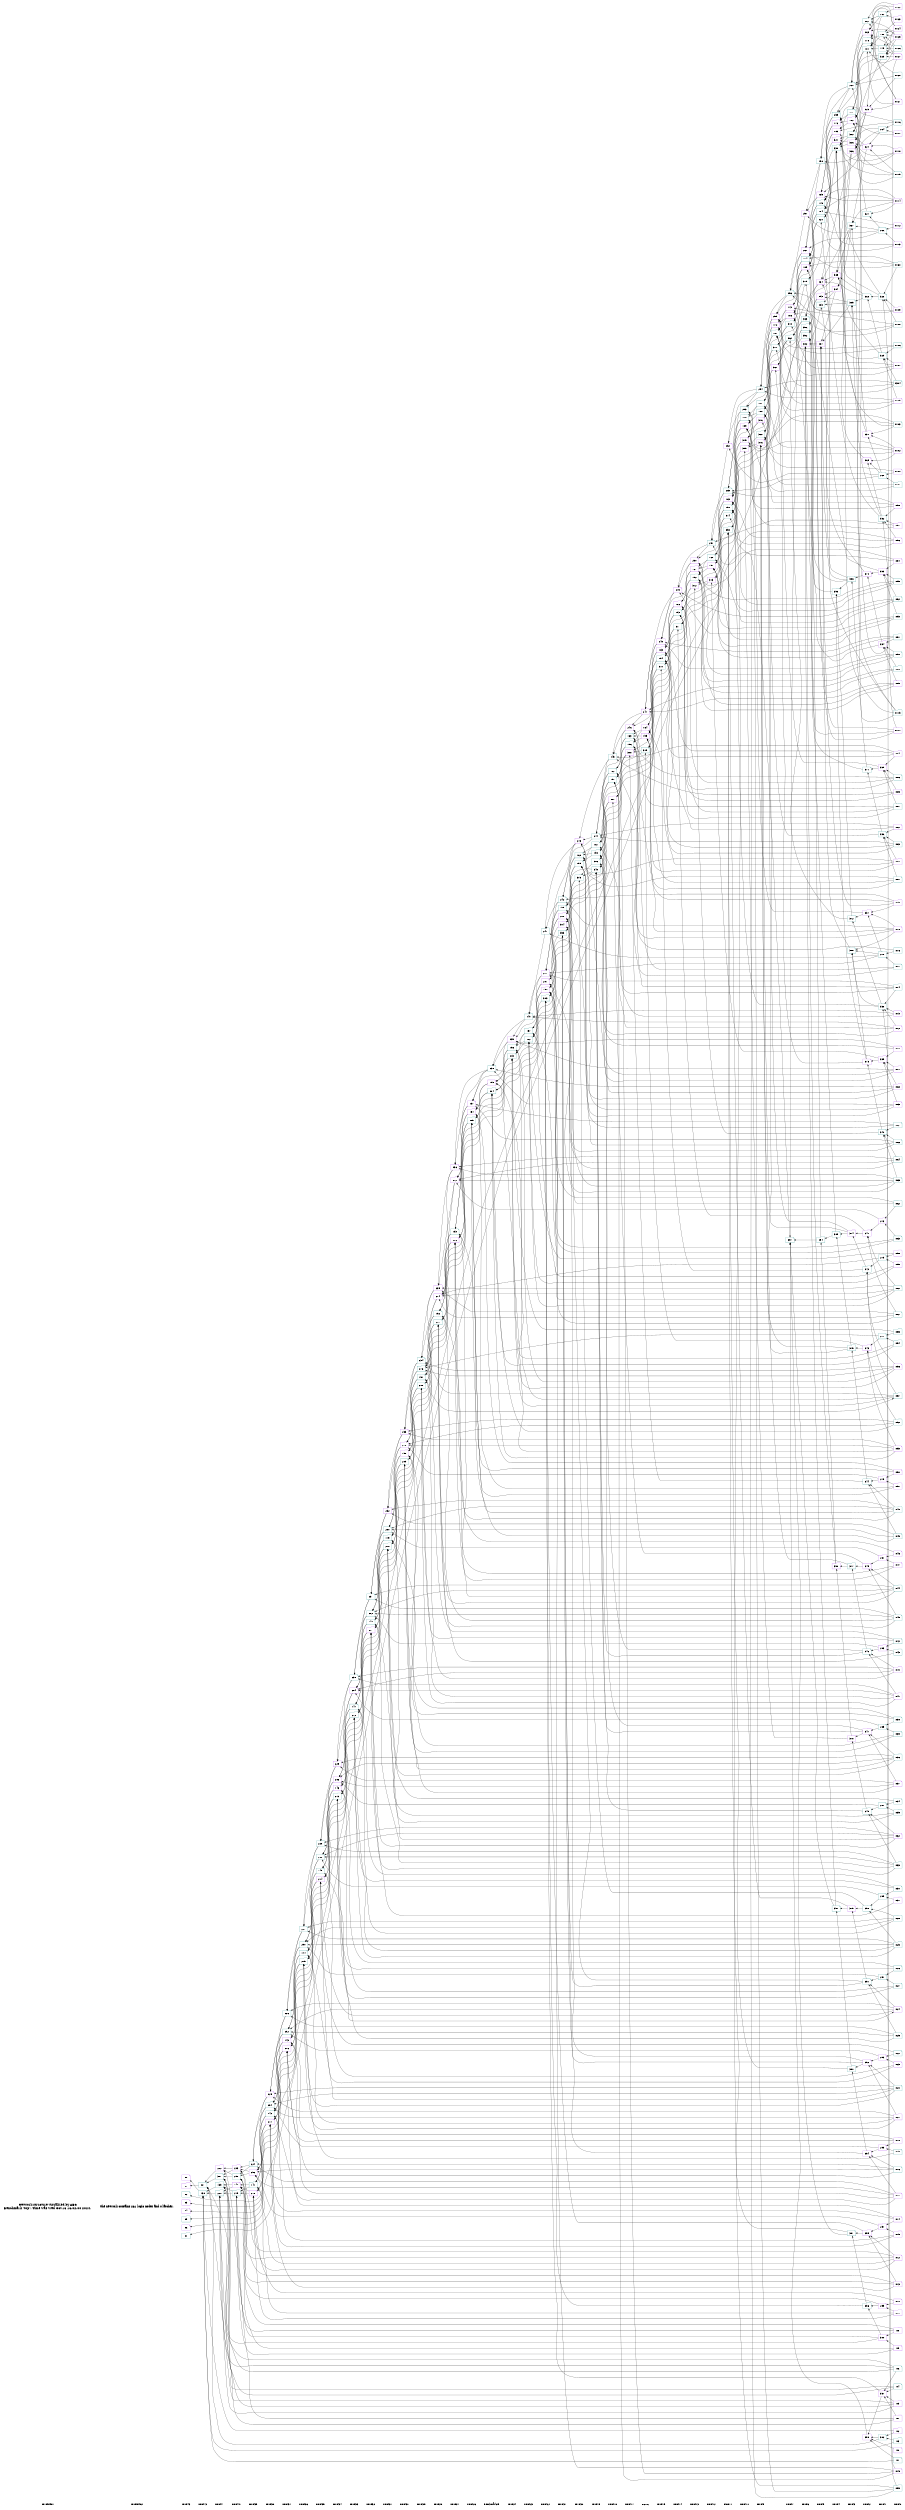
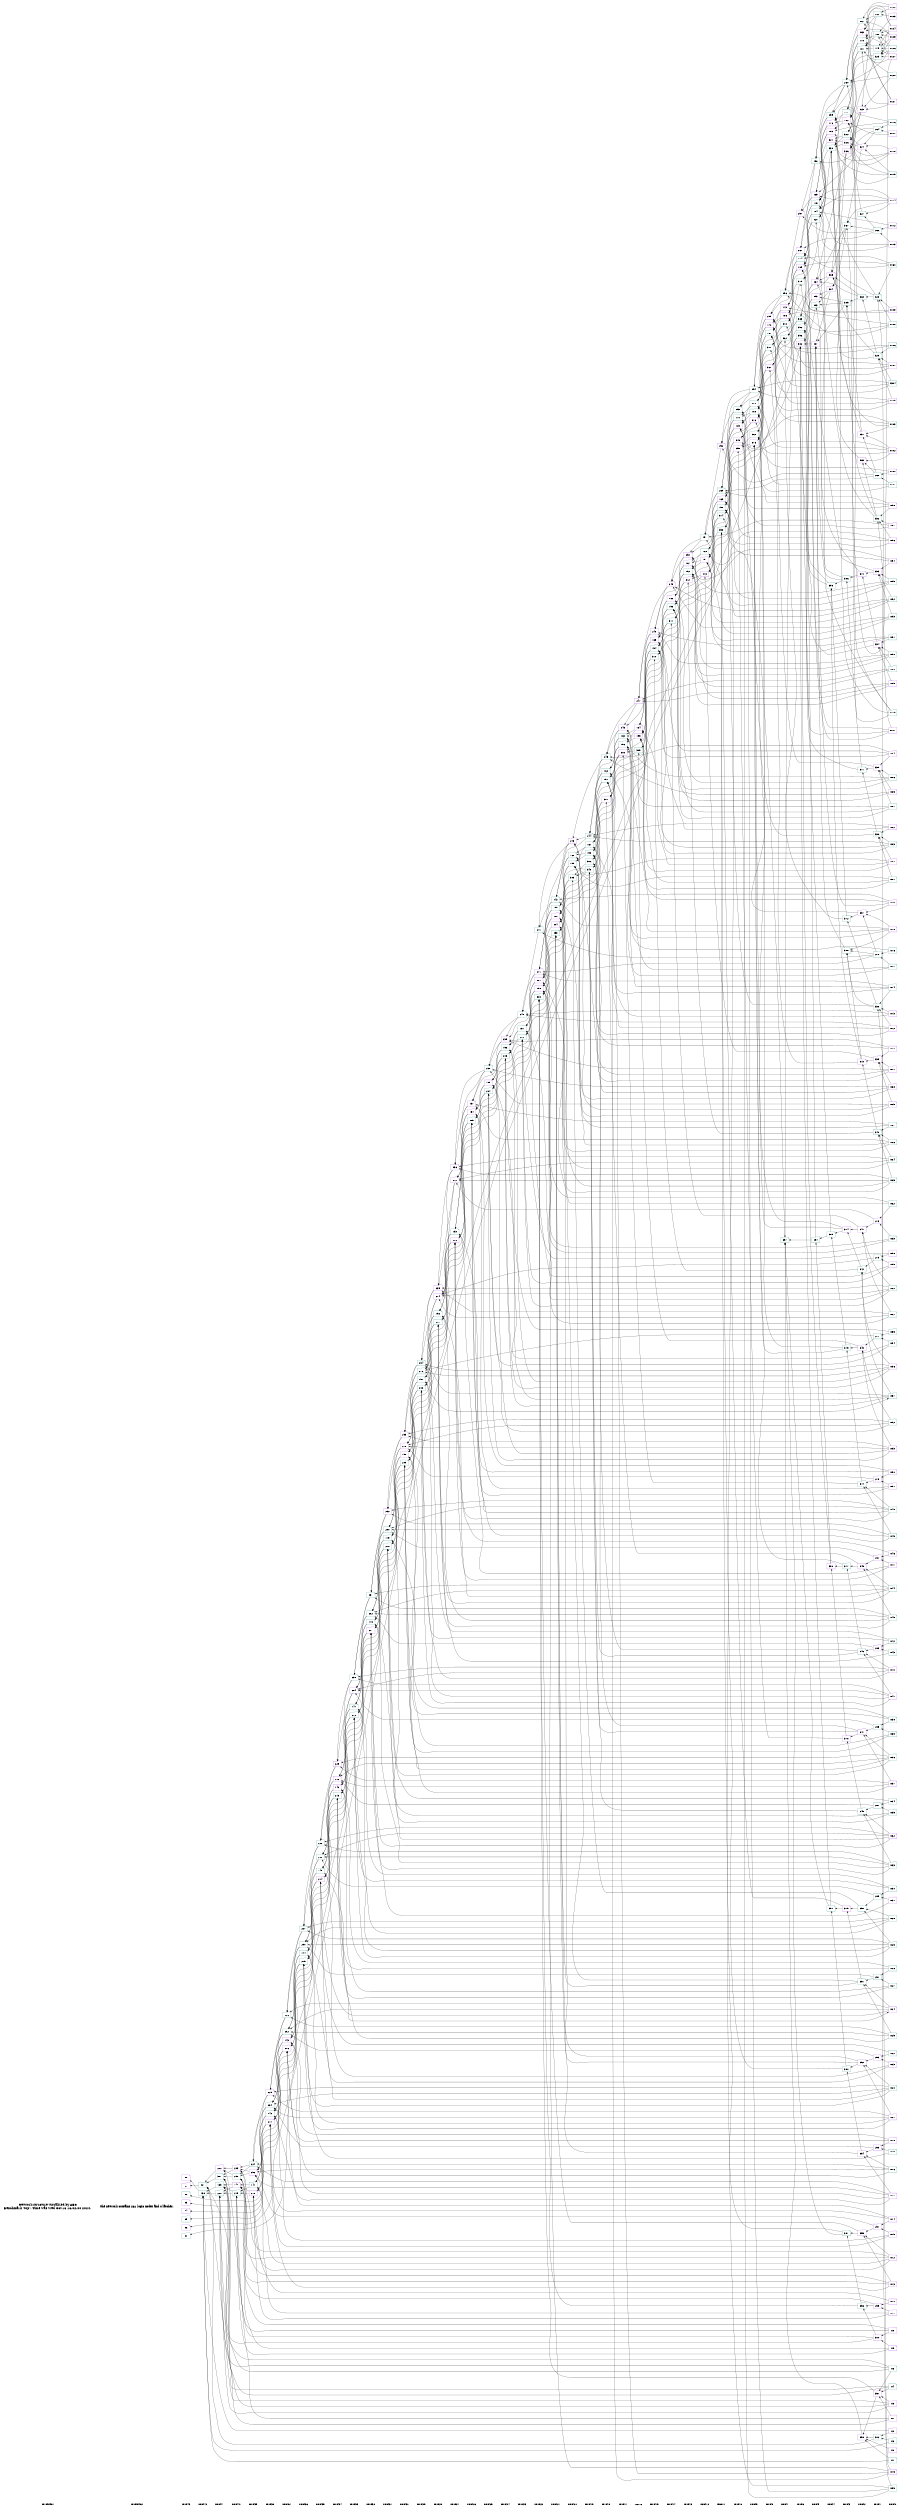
(813, 467) -> (807, 466)
(287, 2504) -> (287, 2504)
(492, 2504) -> (488, 2504)
none -> (769, 2504)
